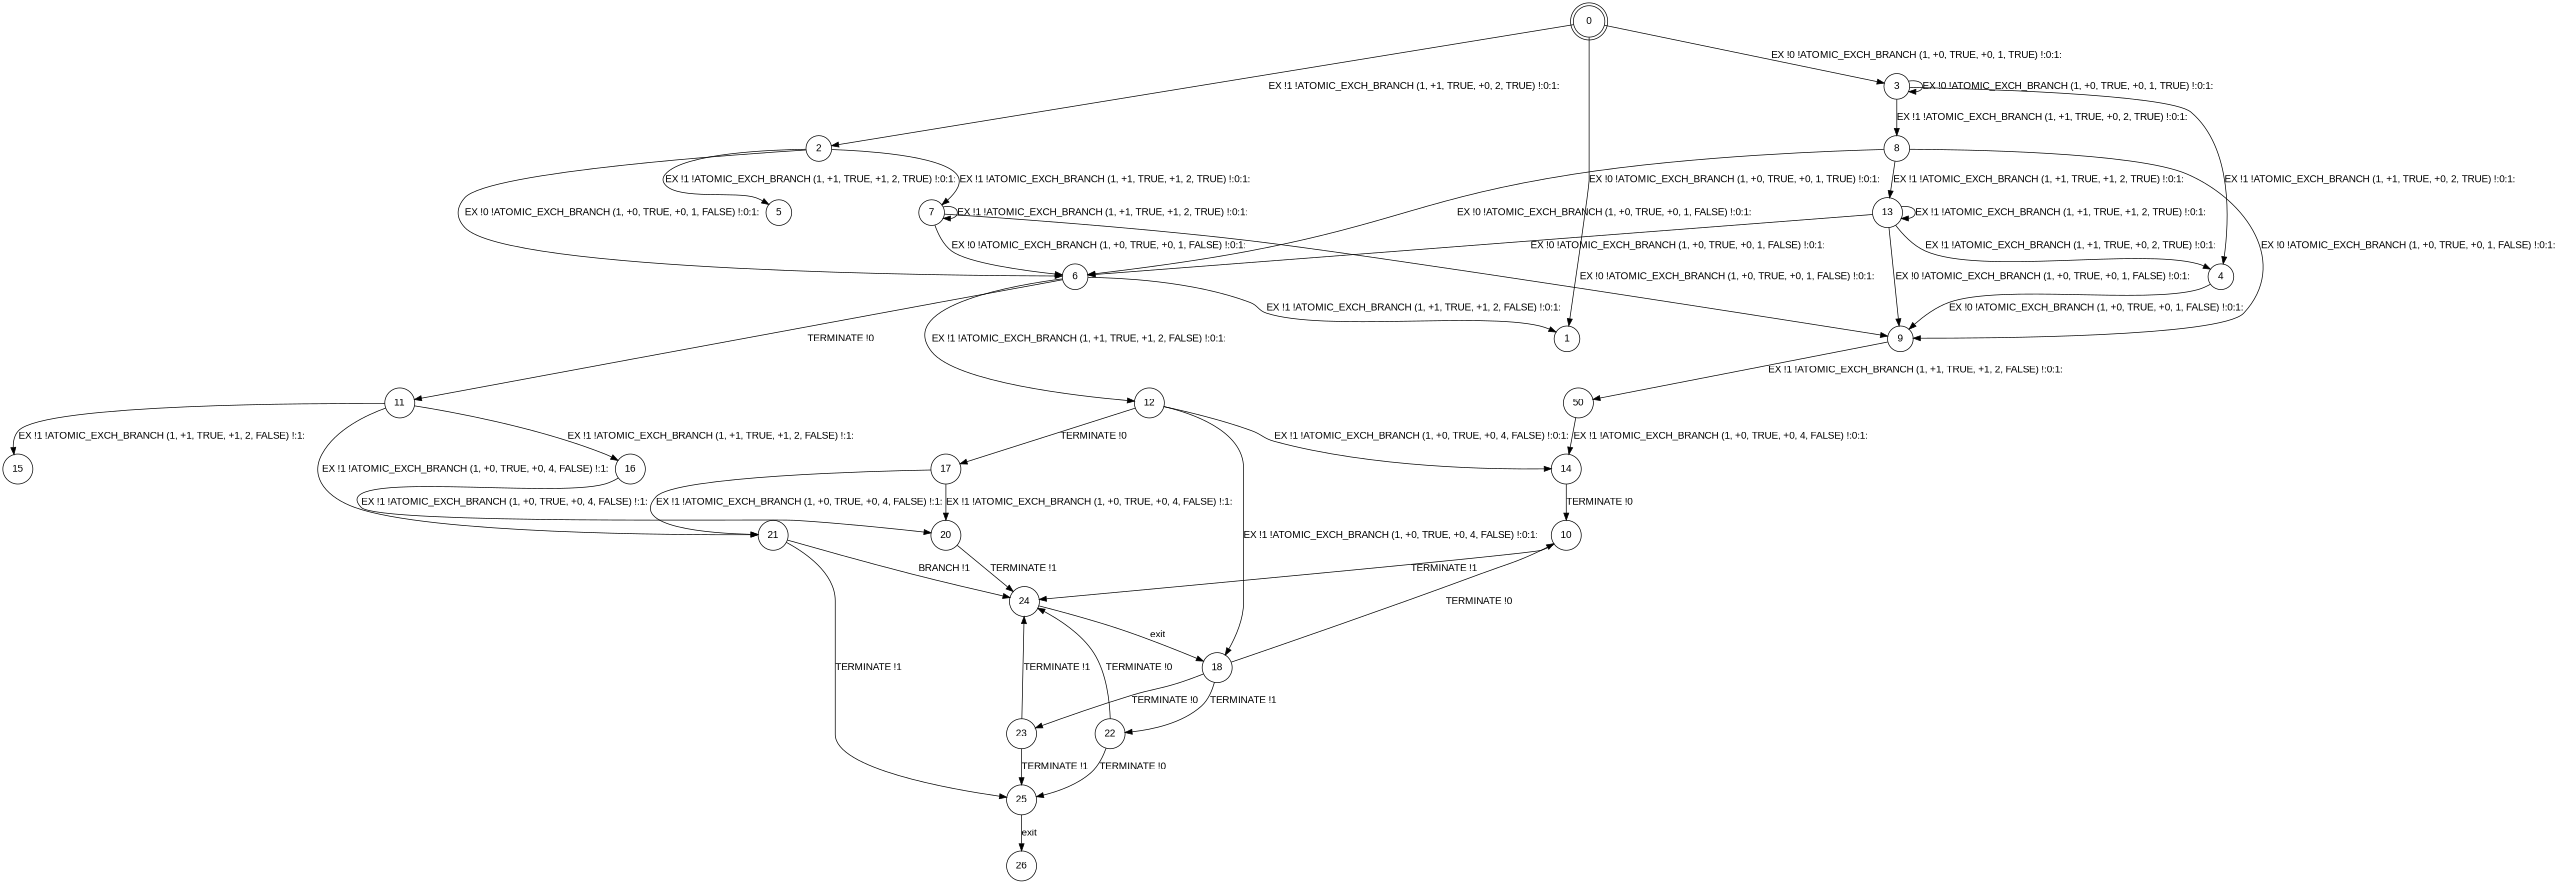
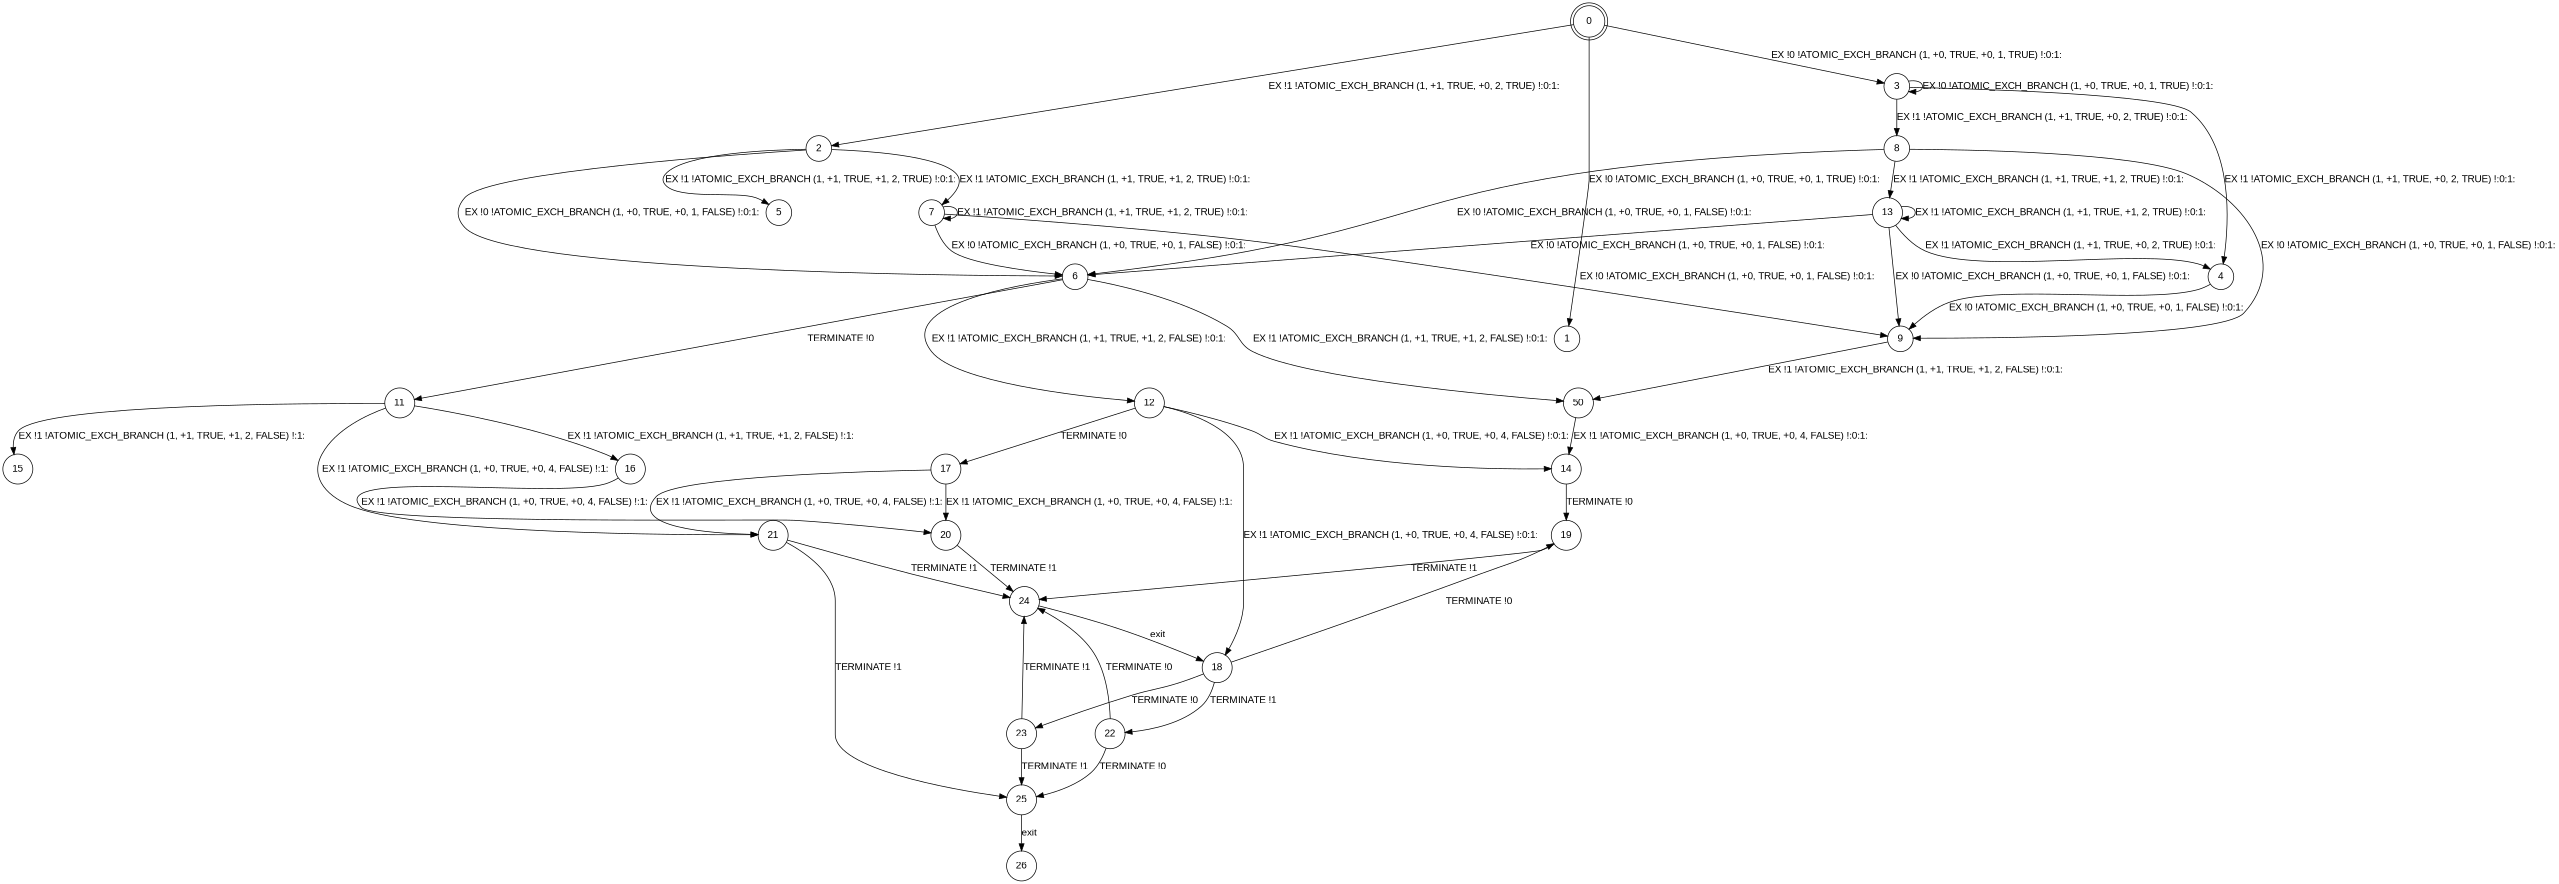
(1316, 320) -> (1312, 369)
(1566, 535) -> (1566, 535)
(944, 568) -> (944, 568)
